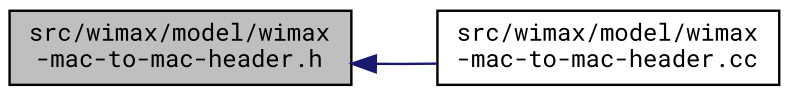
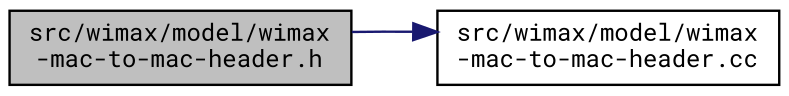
(407, 64) -> (382, 32)
